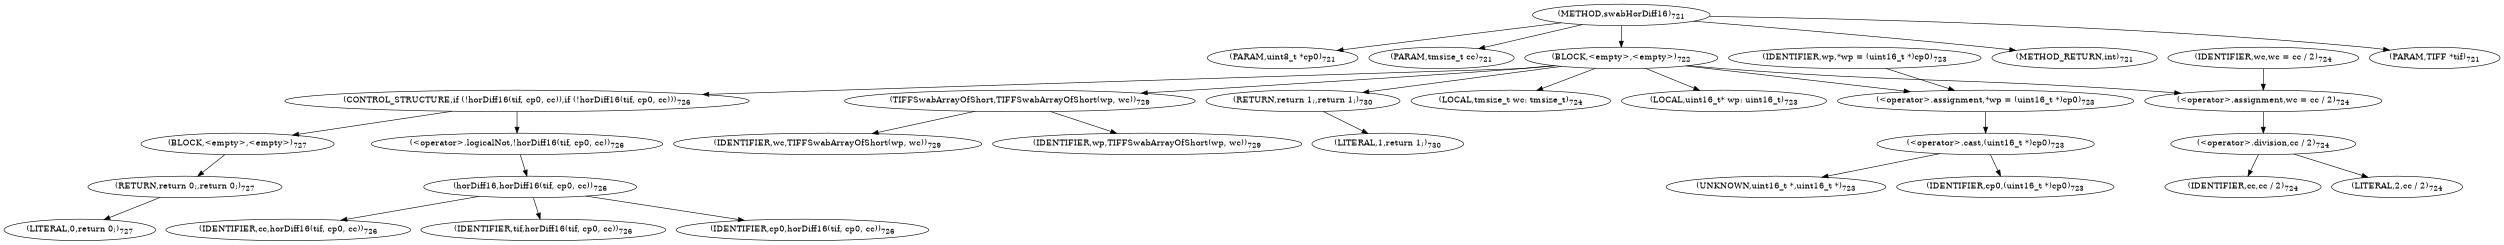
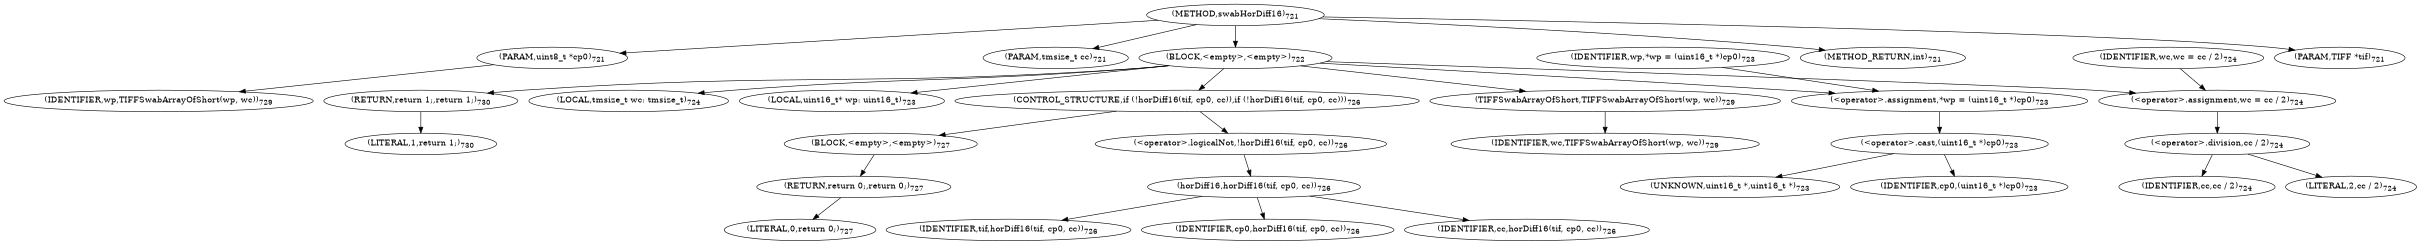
(1081, 121) -> (370, 78)
